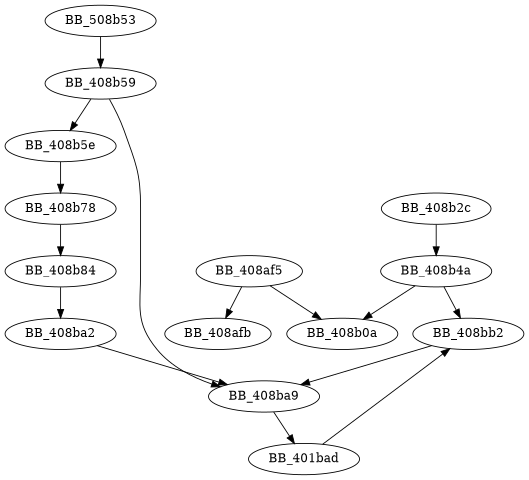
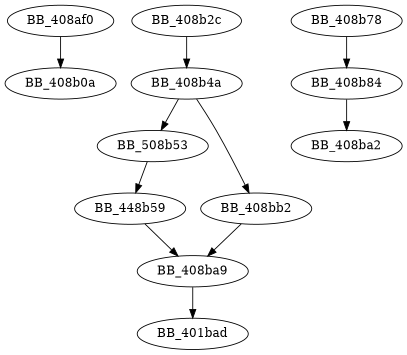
(101, 83) -> (130, 209)
(61, 146) -> none
(249, 271) -> (61, 21)
(393, 300) -> (172, 111)
(218, 334) -> none
(158, 364) -> none
(383, 399) -> none
